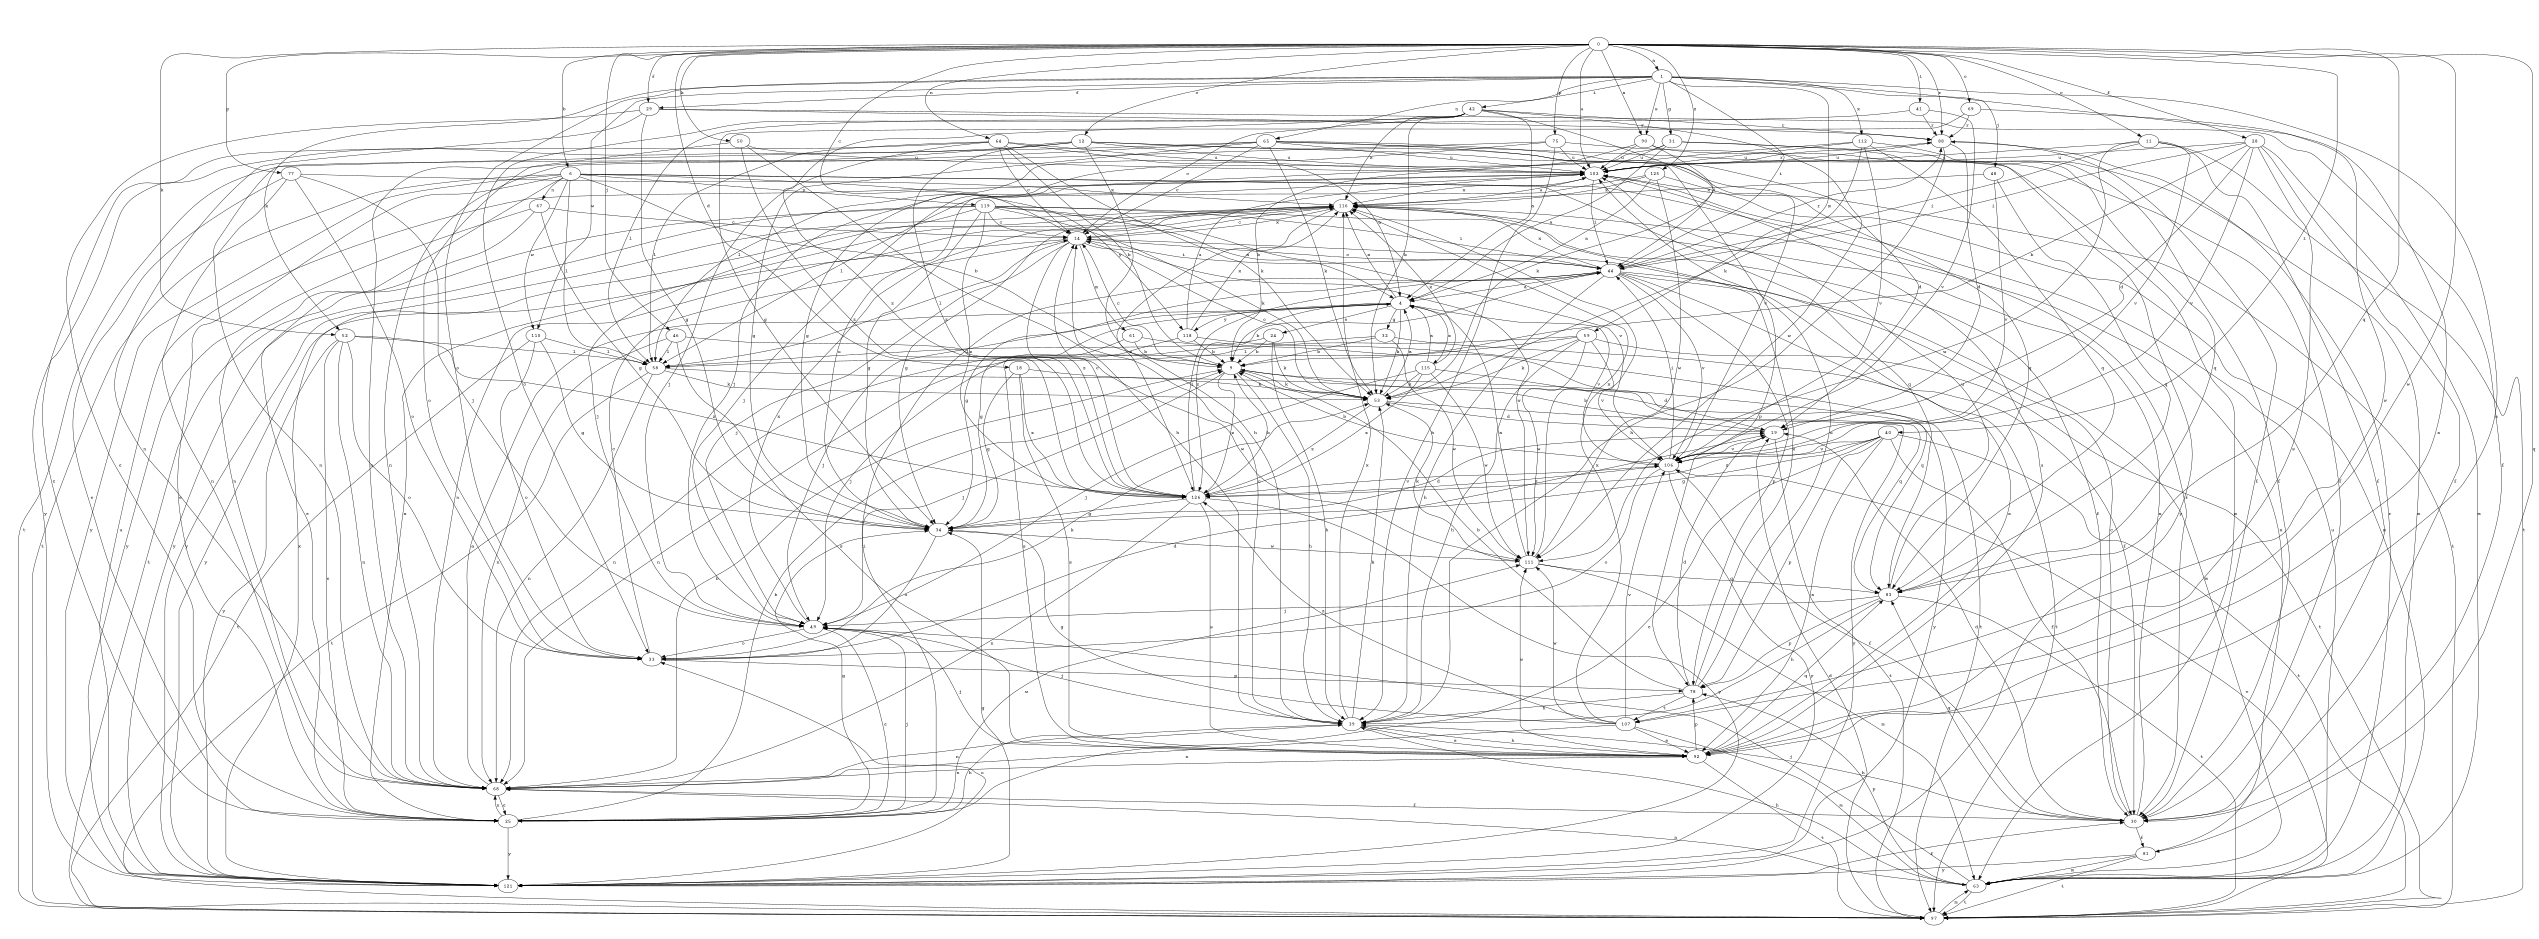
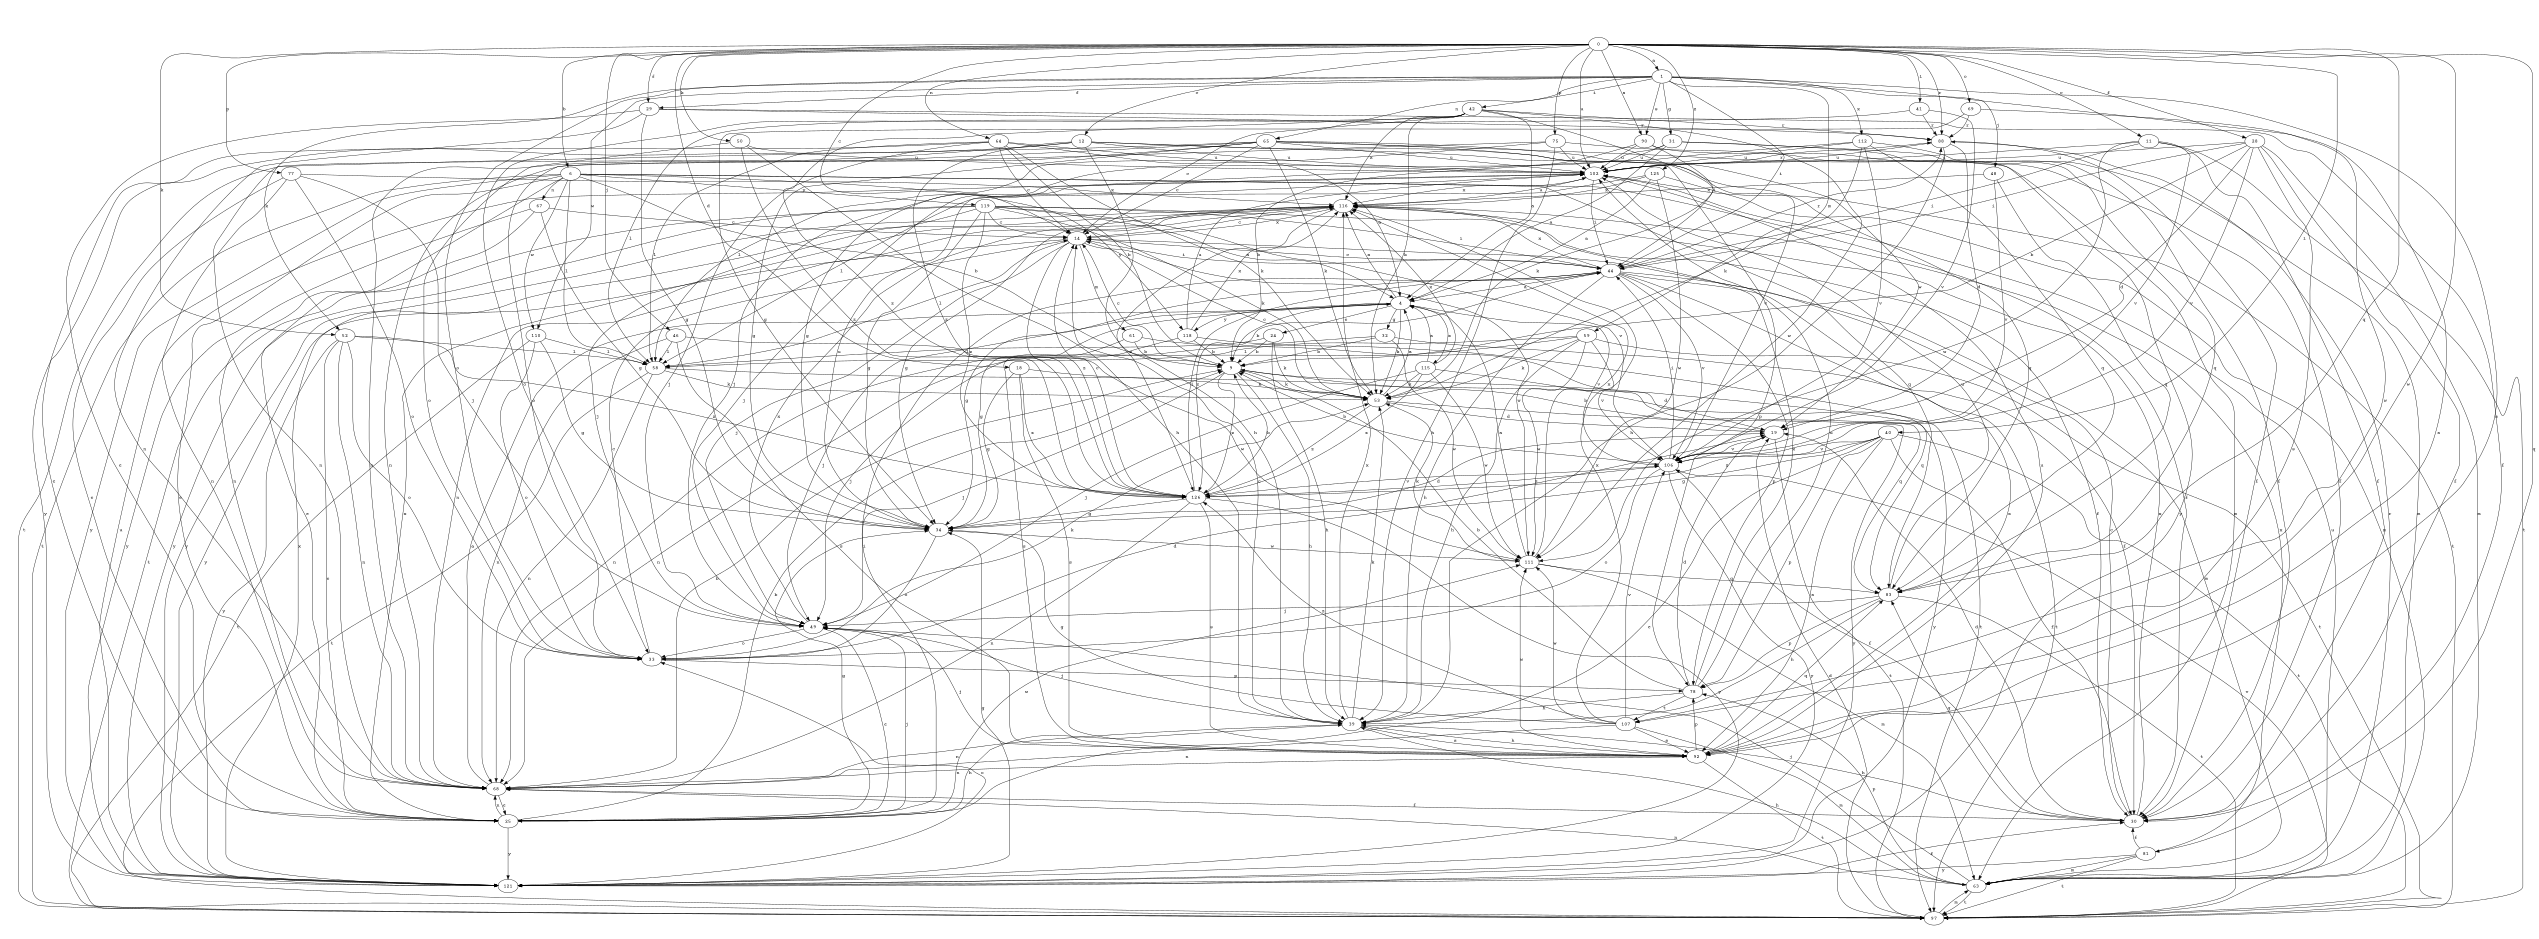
none -> (509, 232)
(1920, 287) -> (1920, 287)
(2139, 836) -> (2135, 841)
